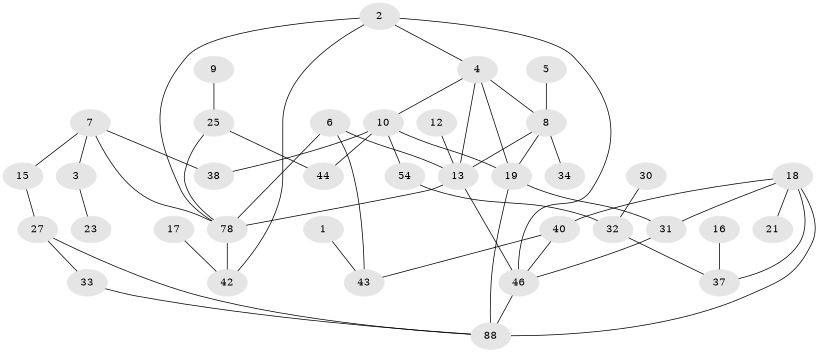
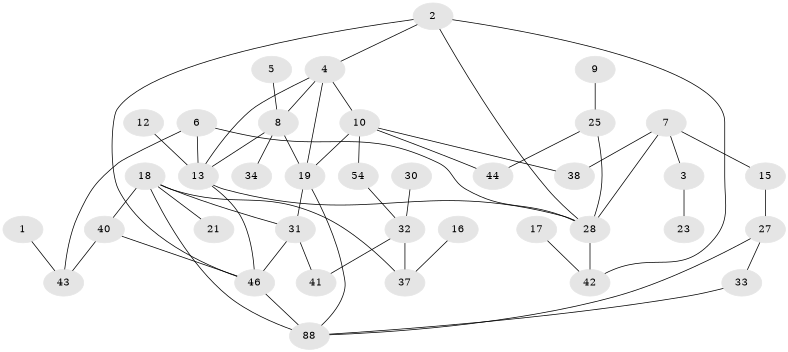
(227, 229) -> (590, 229)
none -> (316, 283)
